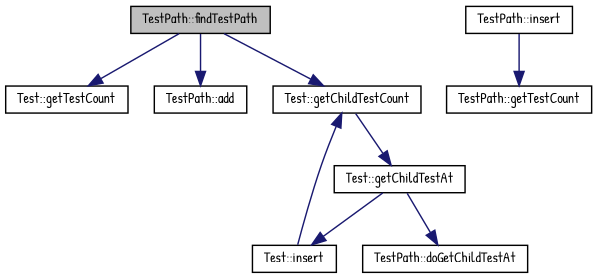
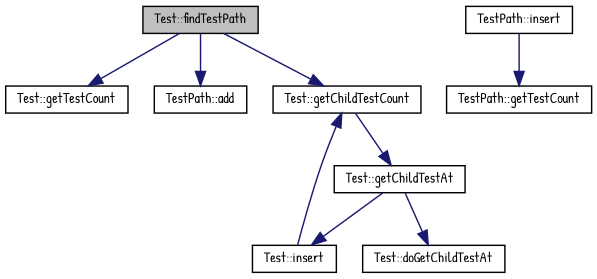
(201, 20) -> (201, 20)
(445, 259) -> (434, 259)
